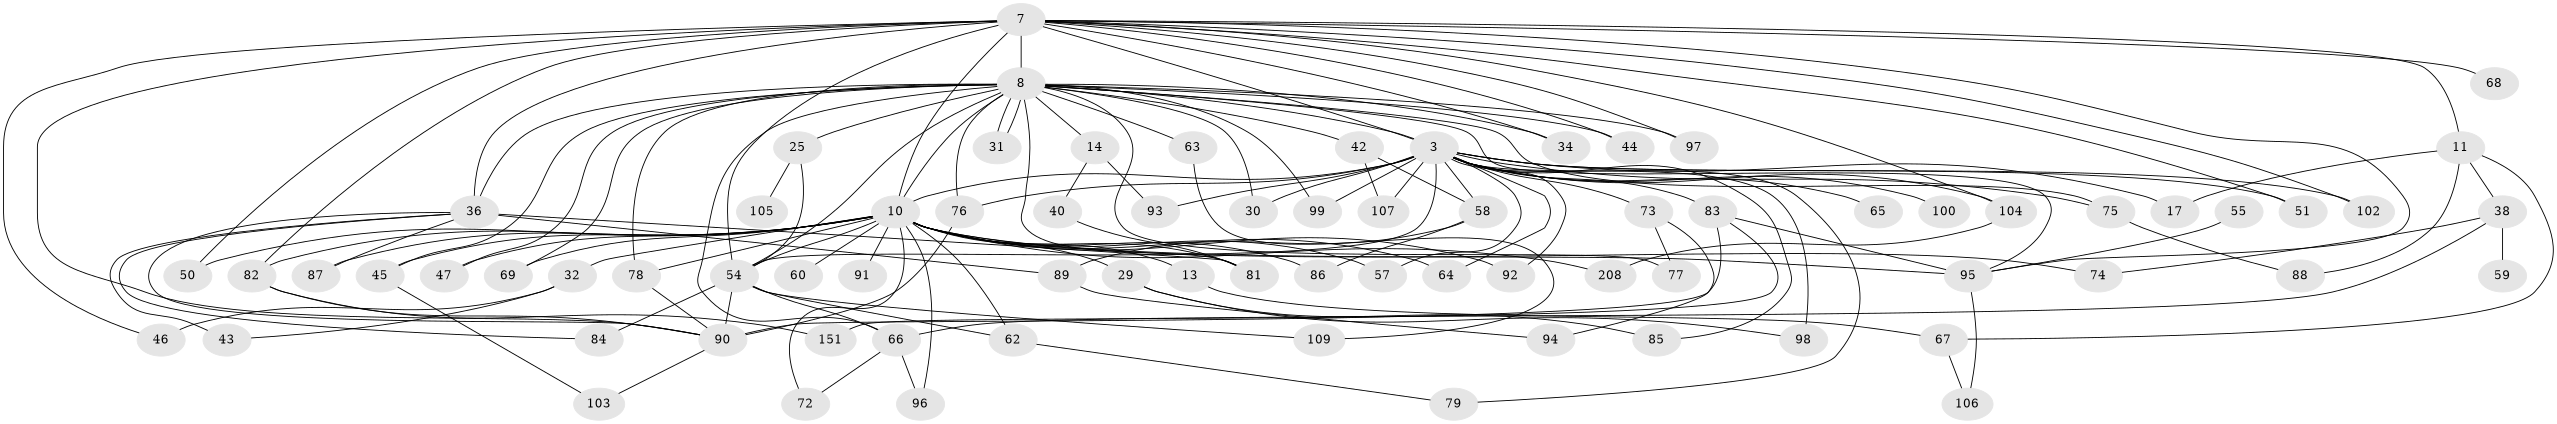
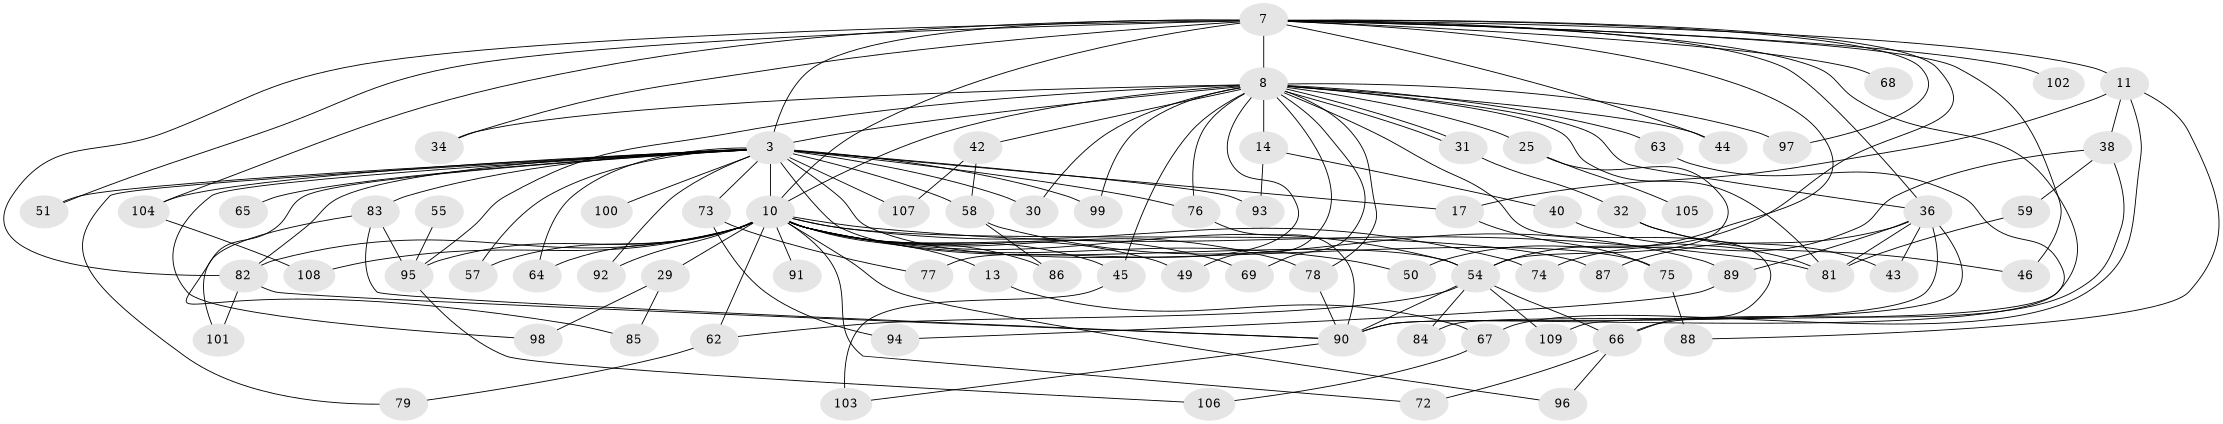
(1960, 80) -> none
(1515, 149) -> (1564, 243)
(1904, 171) -> (363, 190)
(873, 173) -> none
none -> (1925, 239)
(696, 244) -> (1542, 180)
(444, 276) -> (1185, 276)
(799, 276) -> none
(1611, 276) -> (309, 276)
(831, 340) -> (219, 340)
